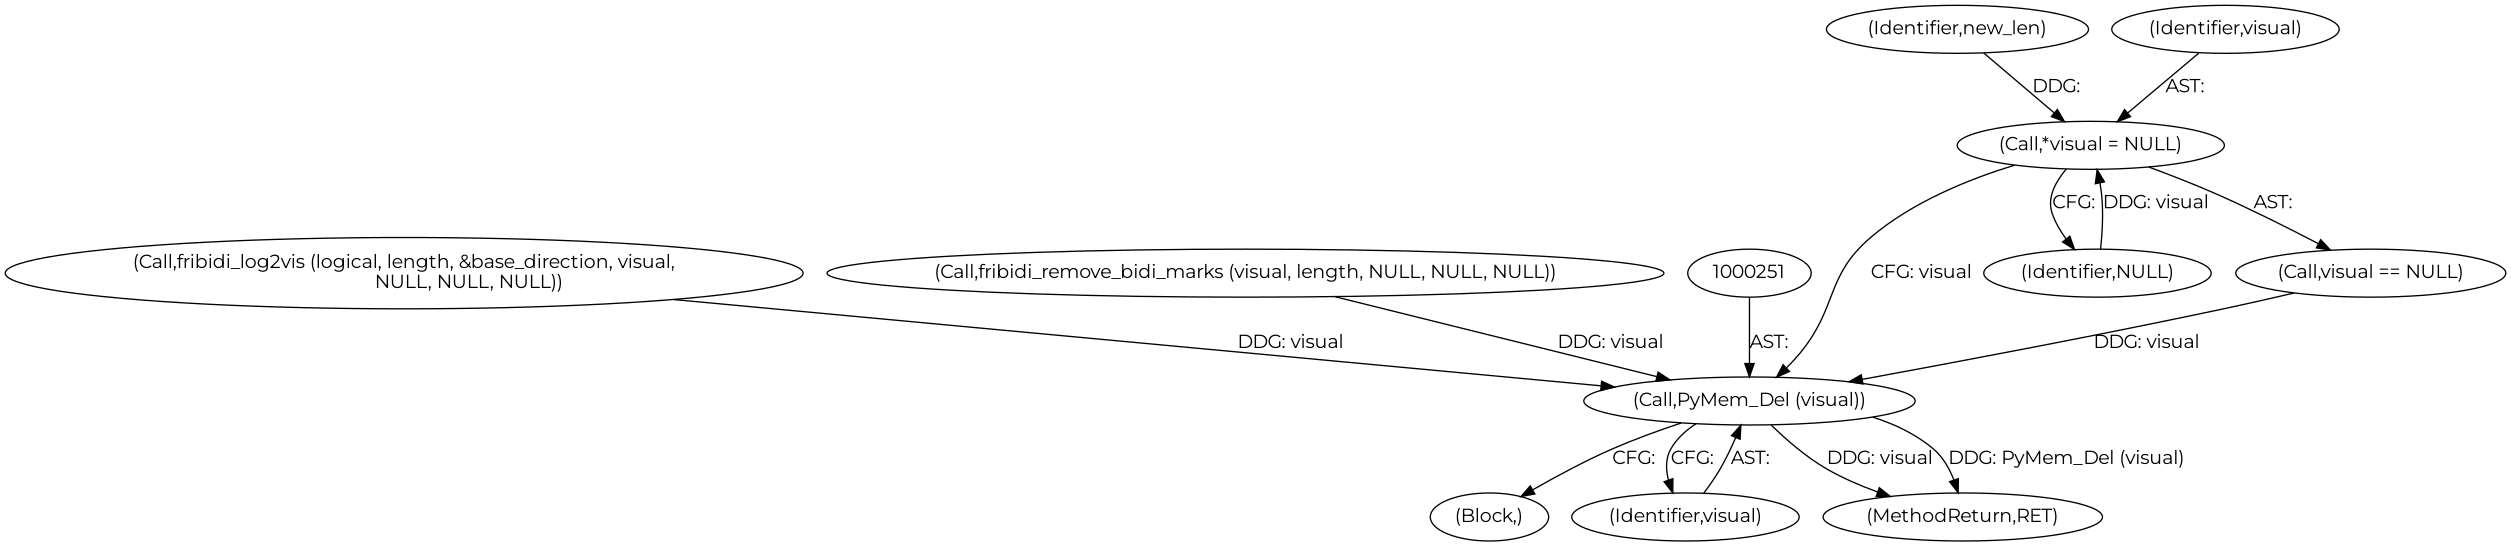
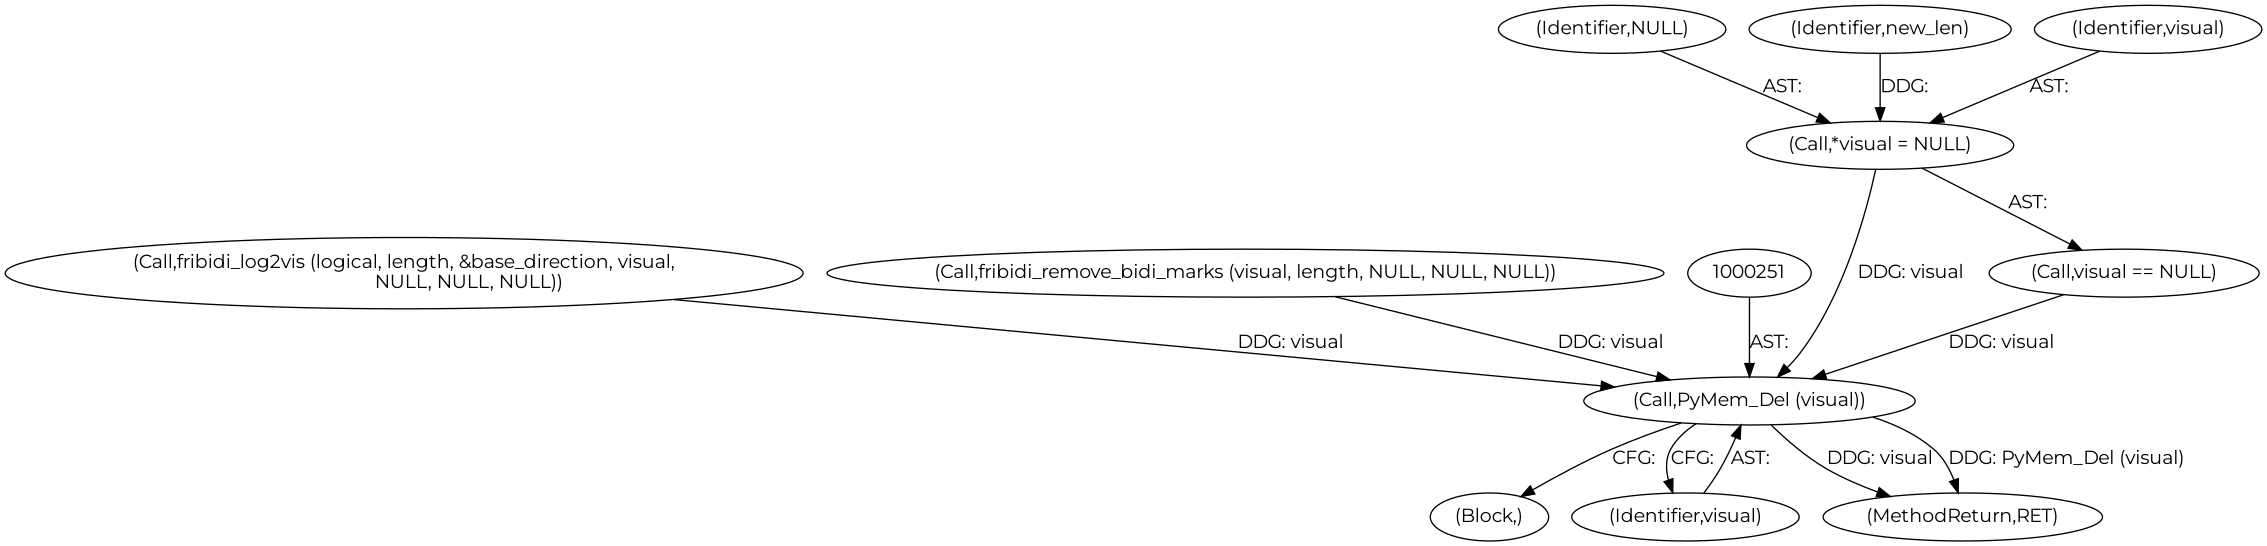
(2156, 203) -> (1785, 87)
(2051, 204) -> none
(1921, 273) -> (1911, 273)
